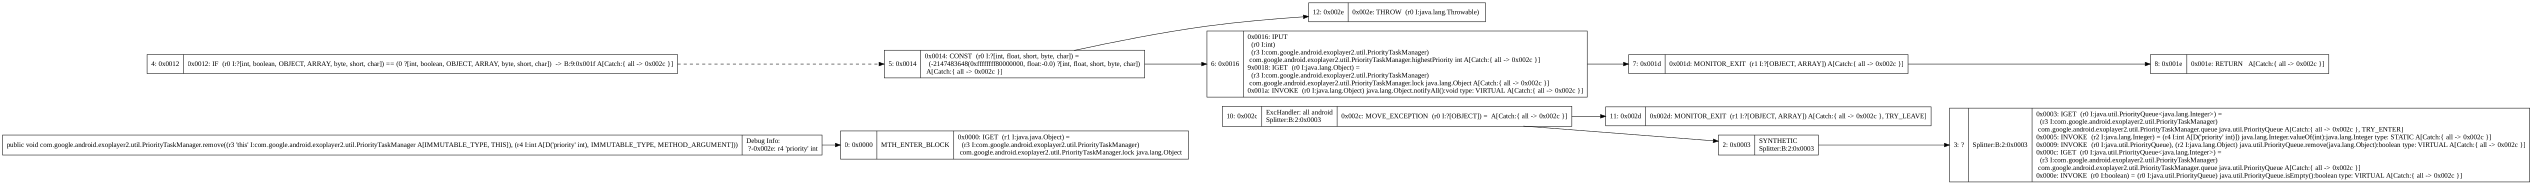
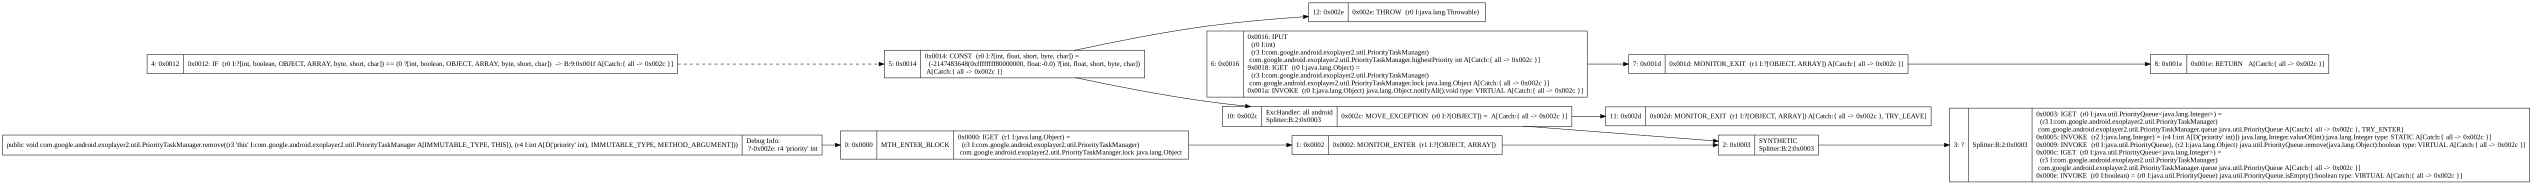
(1173, 64) -> (1160, 94)
(1015, 137) -> (1015, 137)
none -> (1397, 145)
